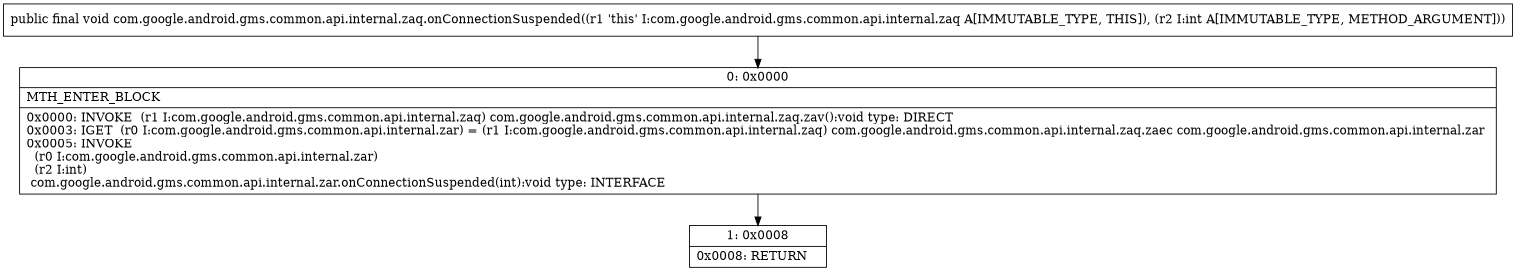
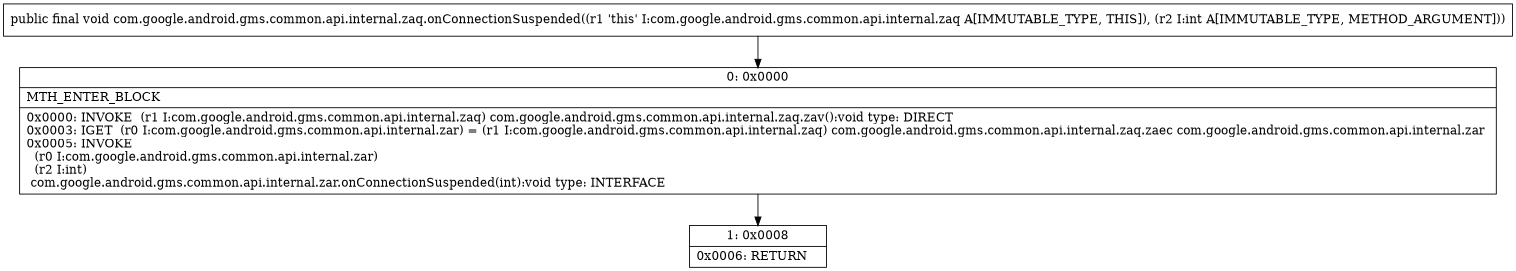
(758, 256) -> (758, 256)
